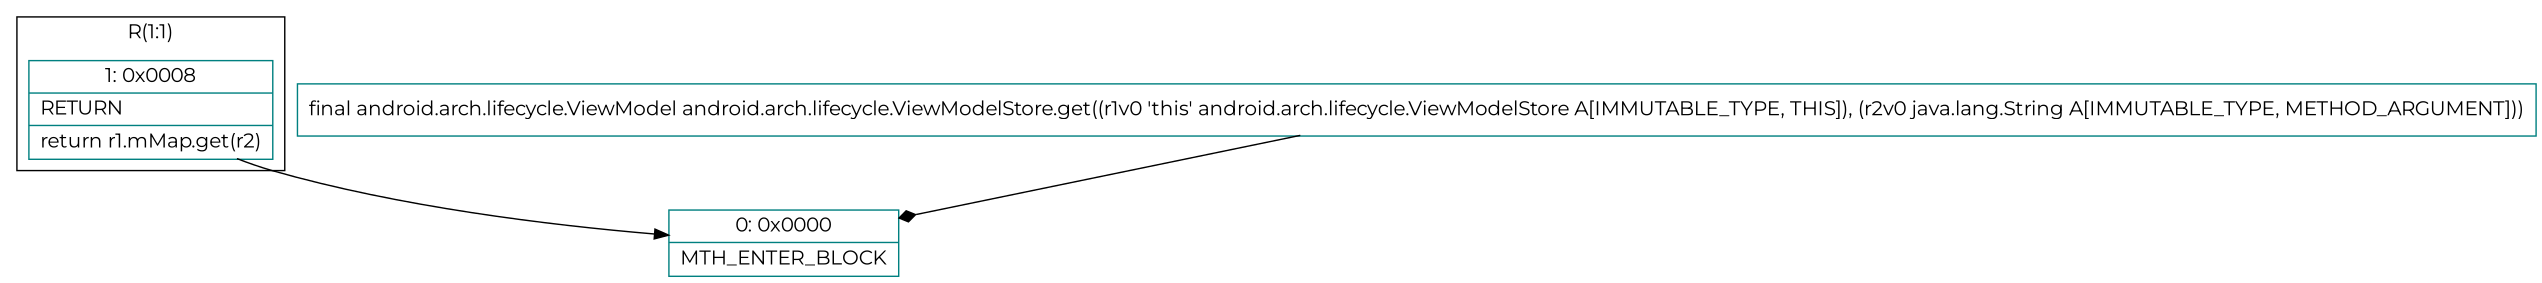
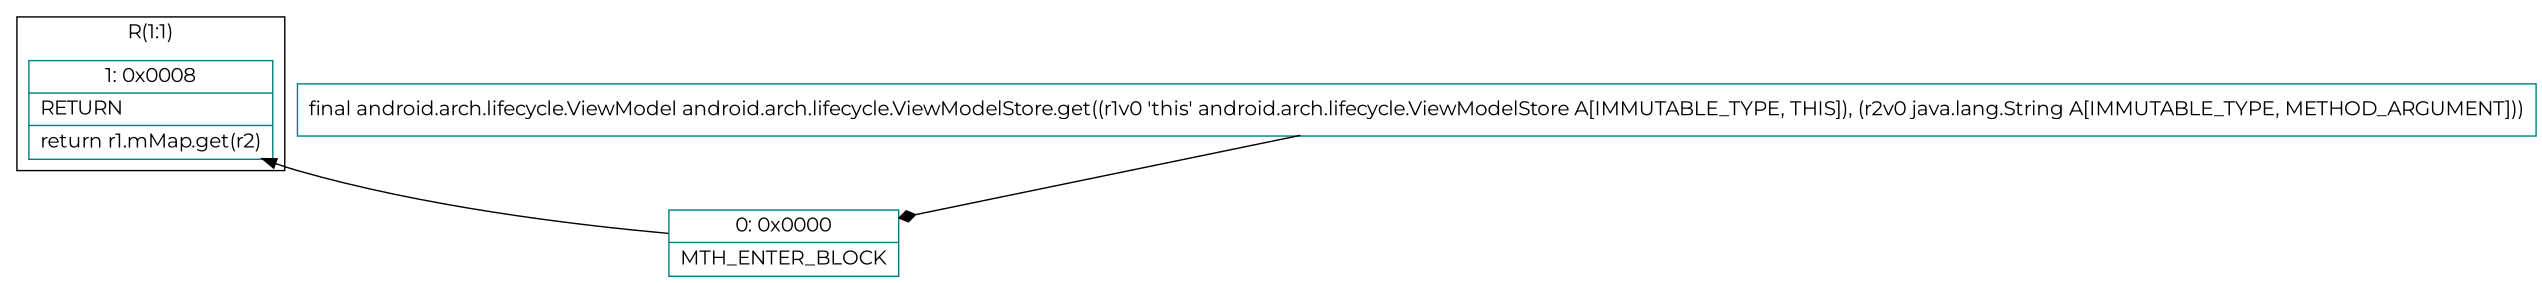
(443, 208) -> (470, 208)
